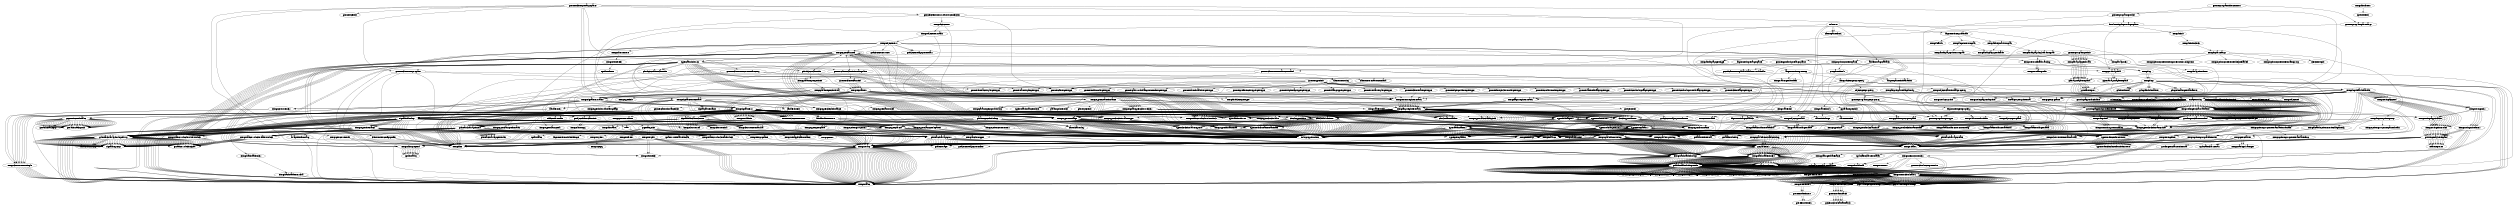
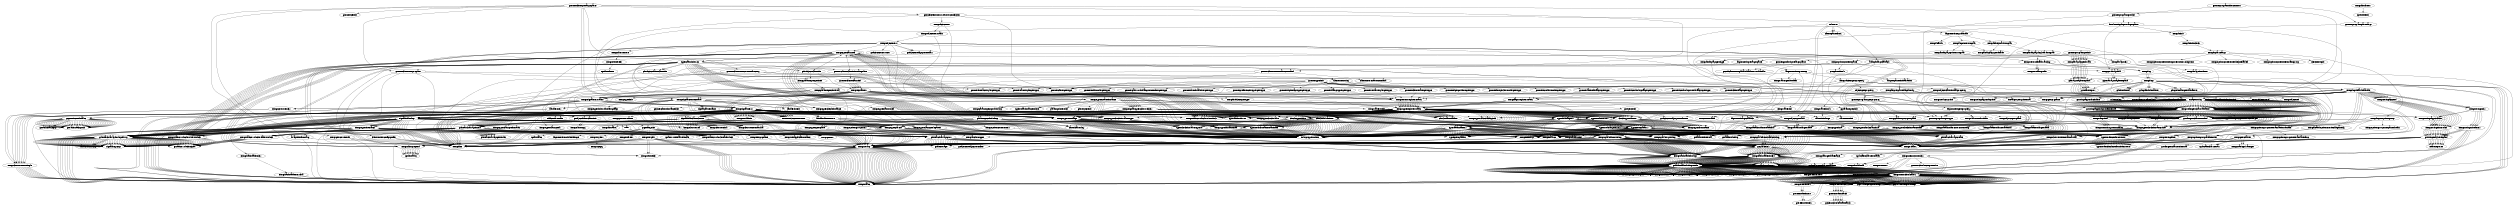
(1879, 62) -> (1879, 62)
(1409, 109) -> (1409, 109)
